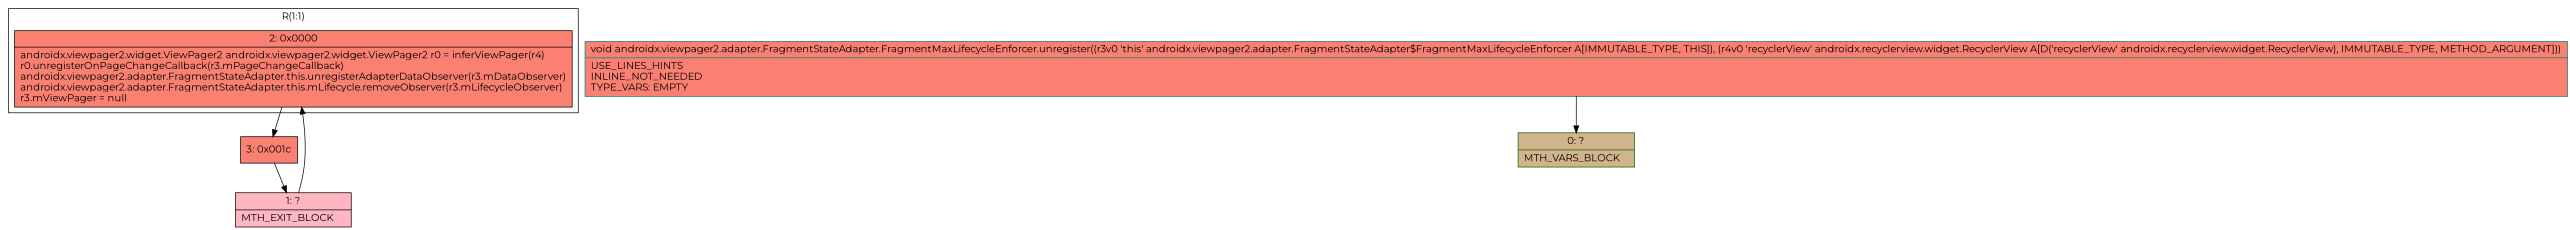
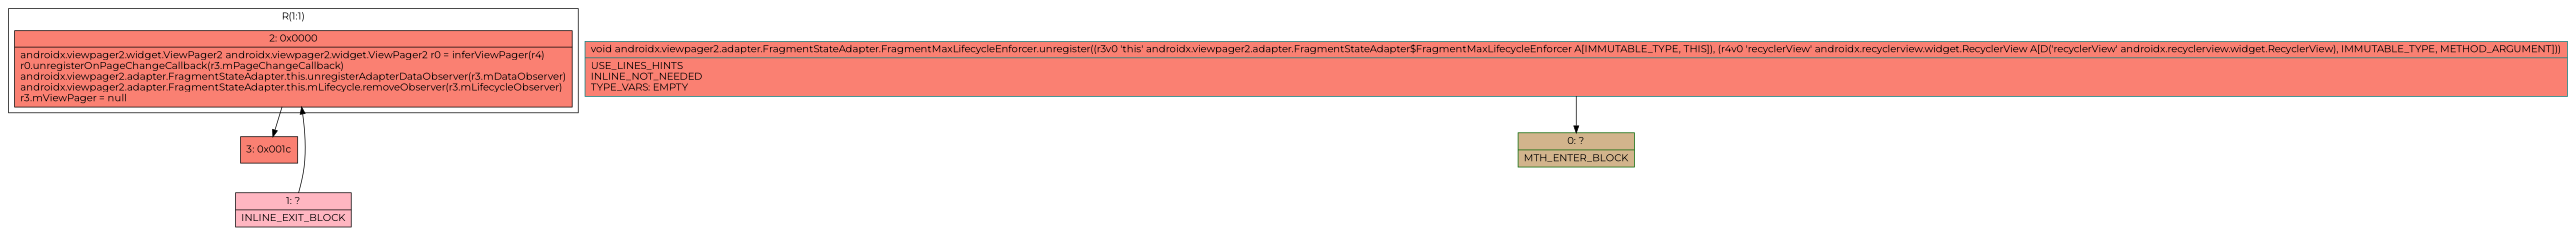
(1572, 158) -> (1576, 158)
(279, 175) -> none
(288, 218) -> (293, 218)
